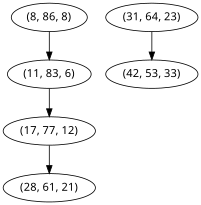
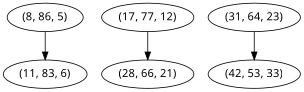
(49, 17) -> (45, 17)
(49, 99) -> none
(49, 188) -> (148, 74)
